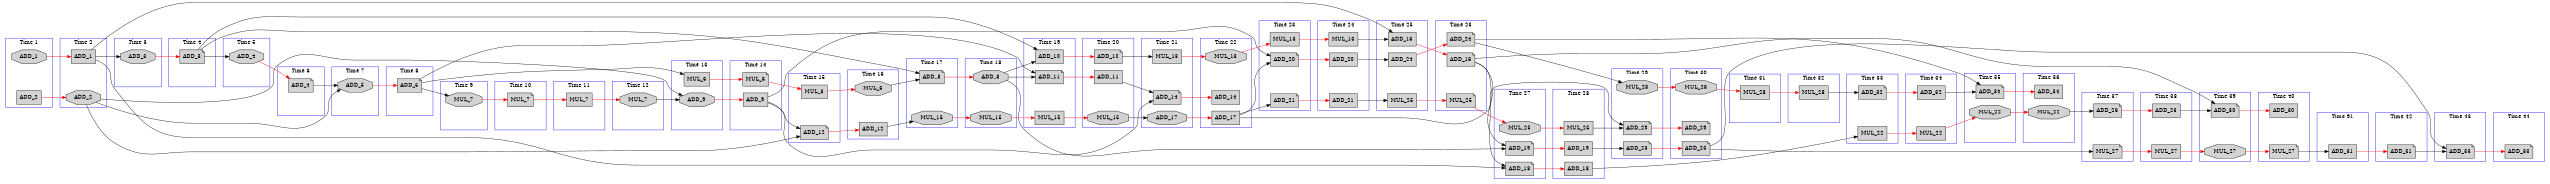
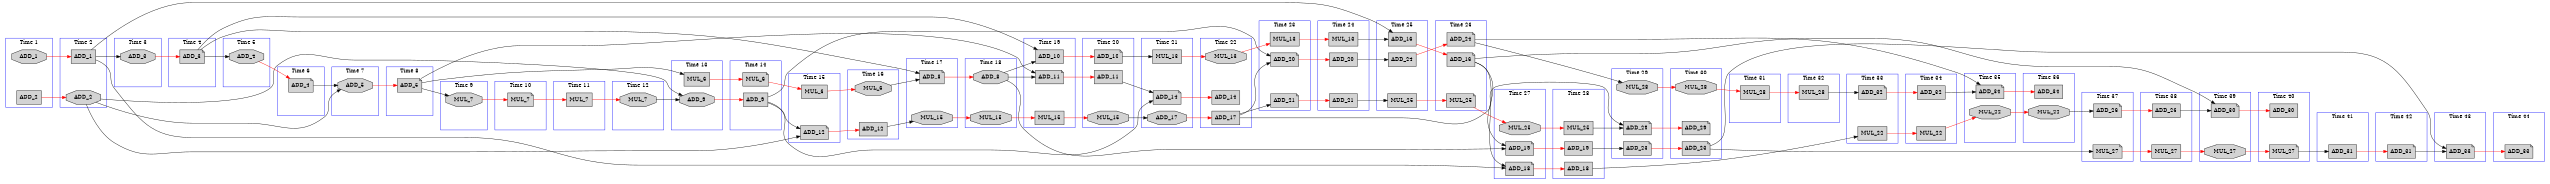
(2343, 117) -> (2343, 117)
